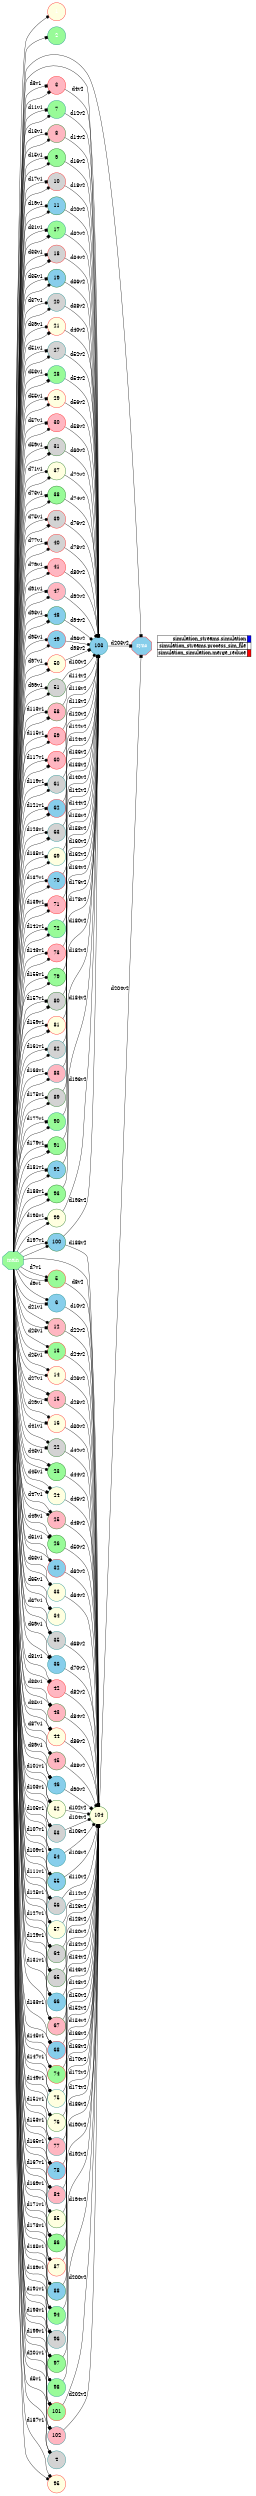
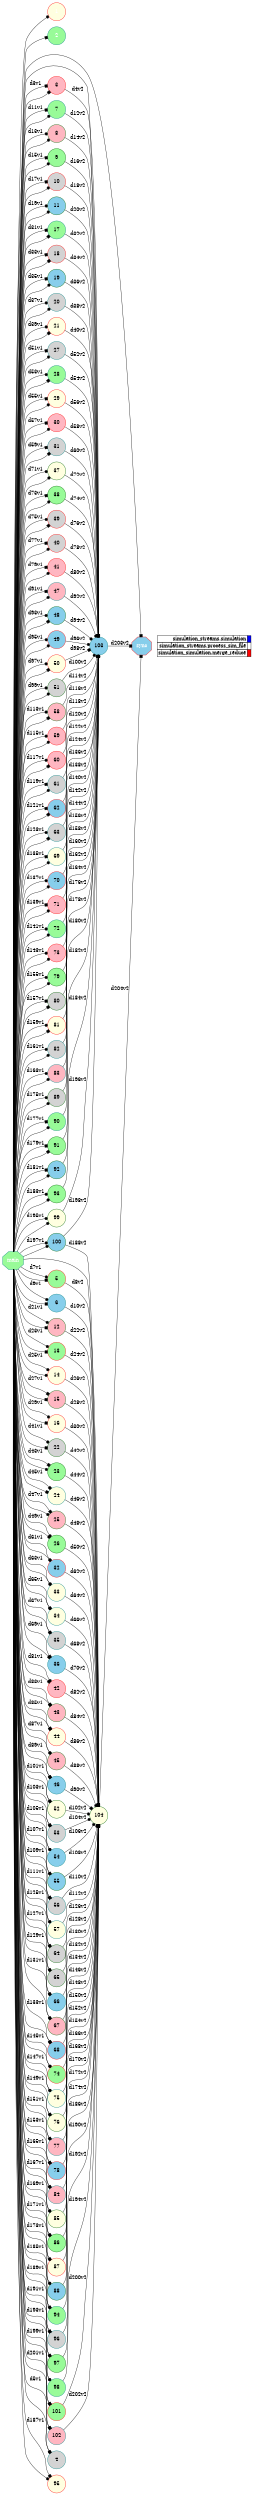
(57, 447) -> (57, 447)
none -> (92, 1668)
